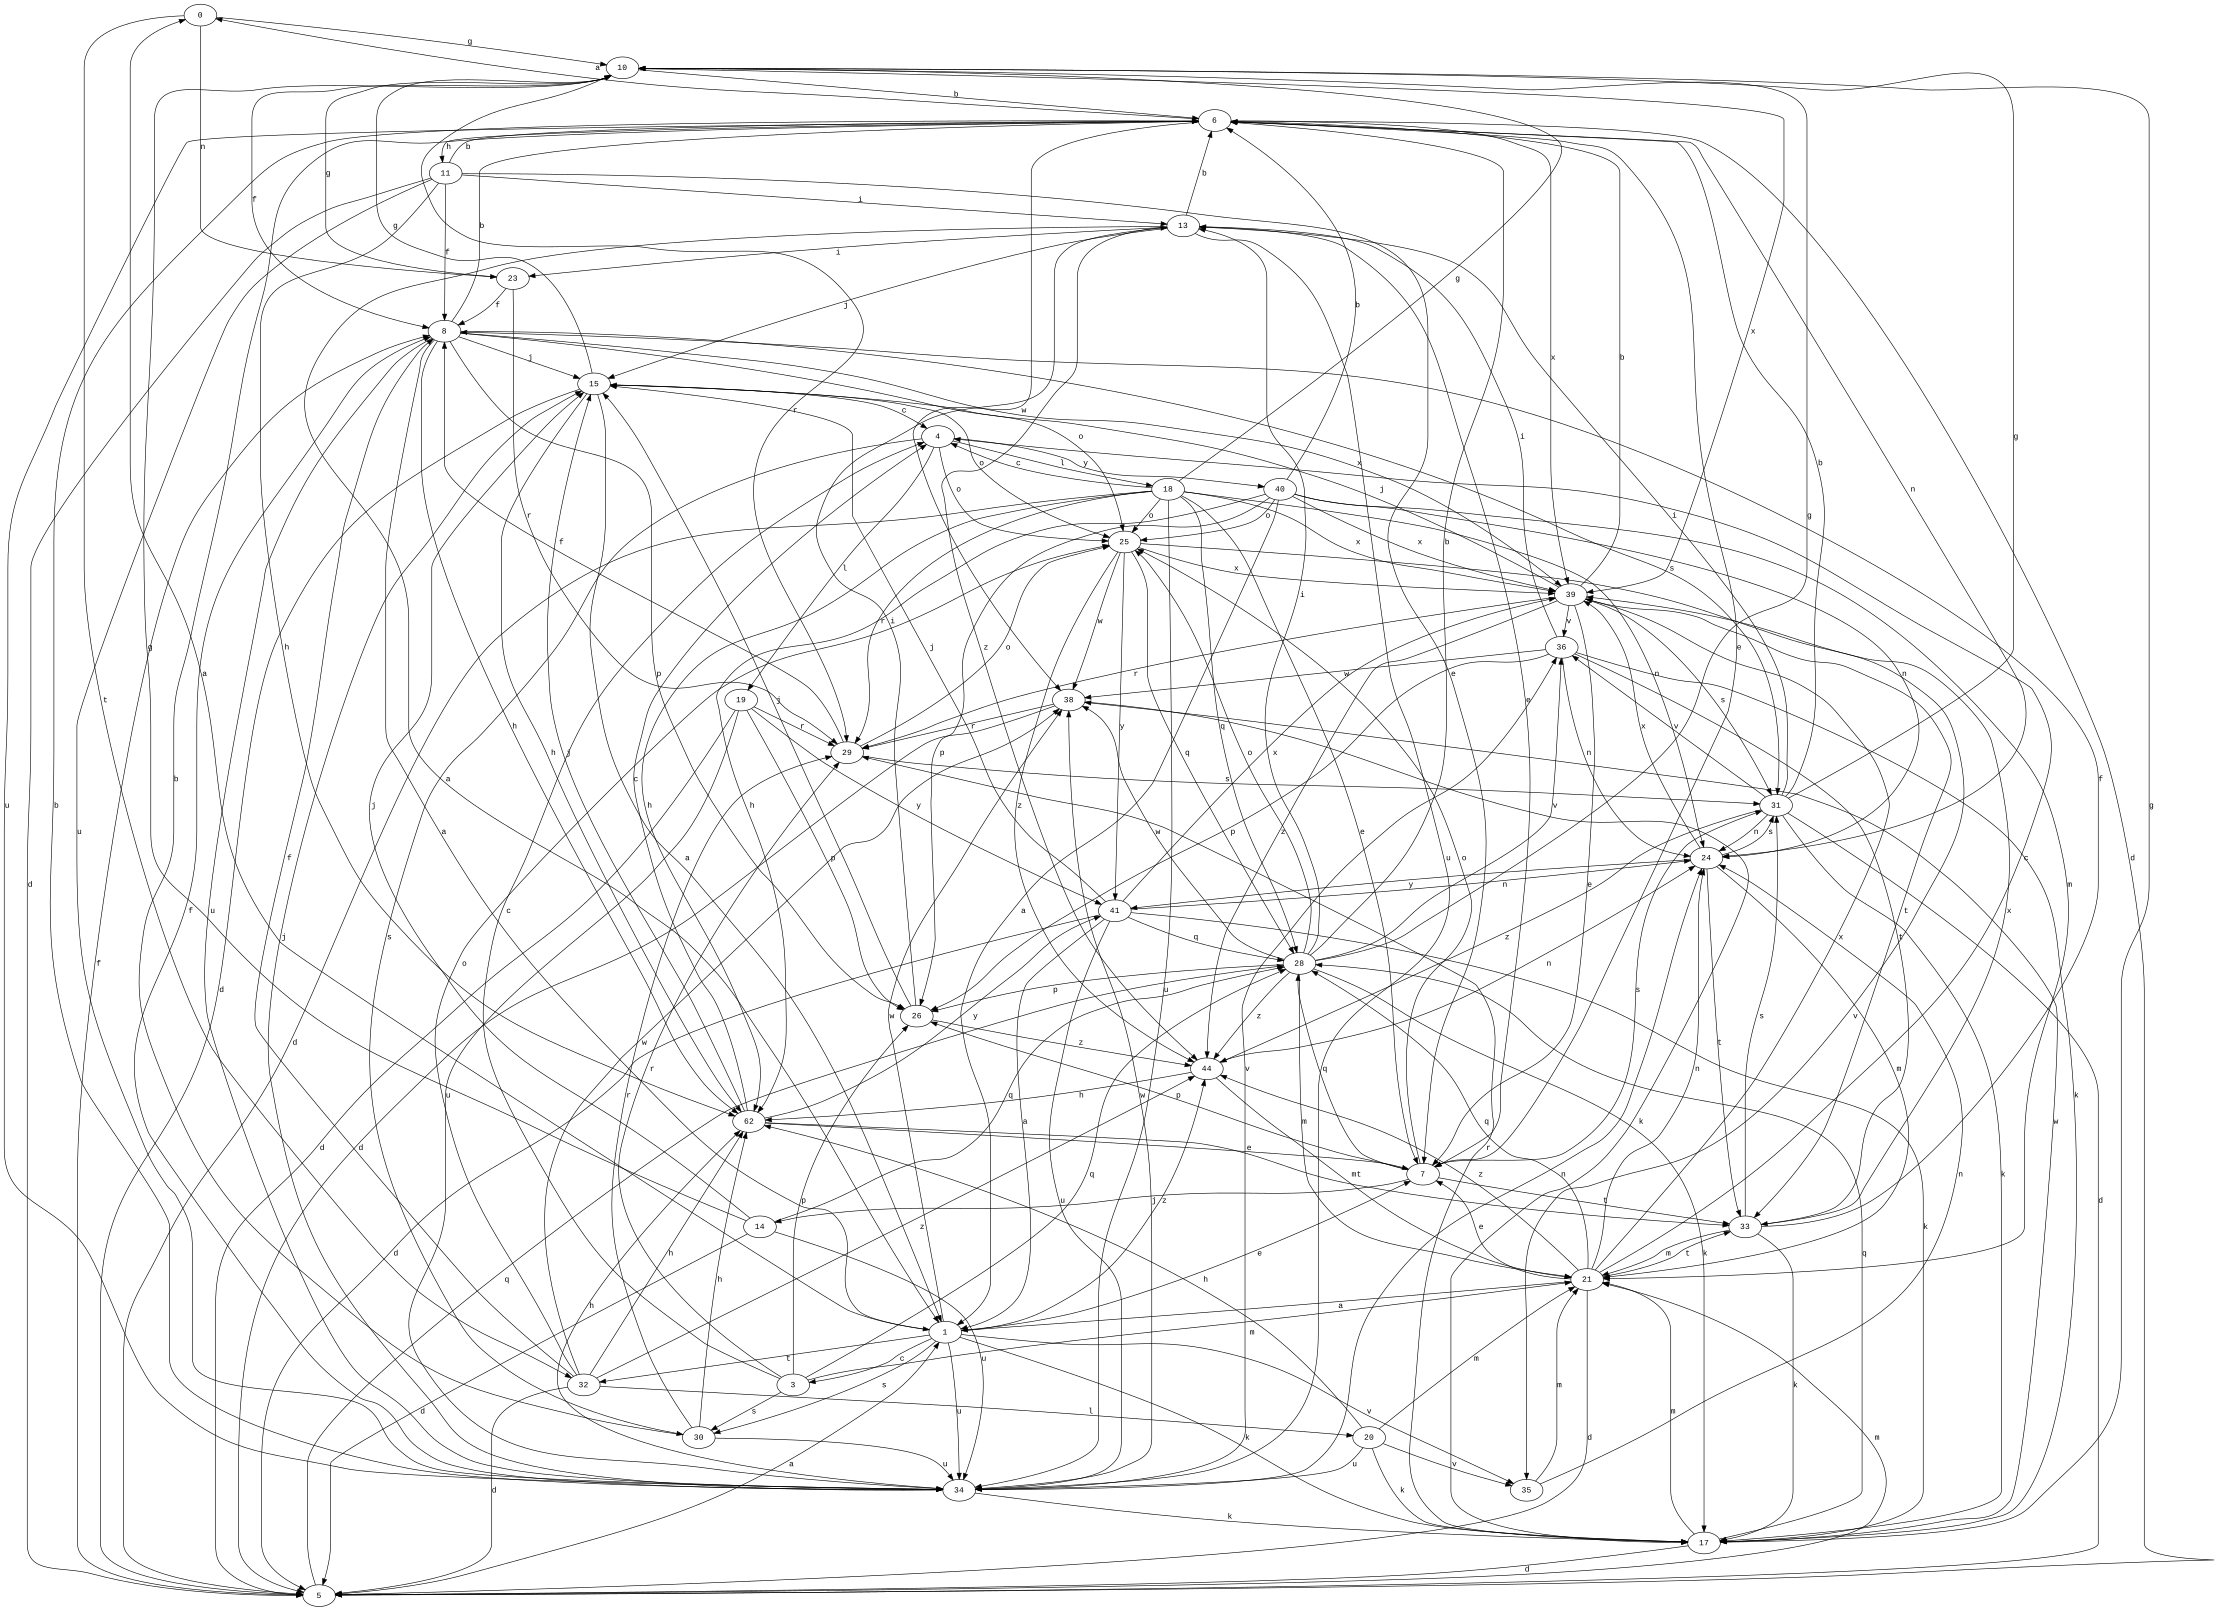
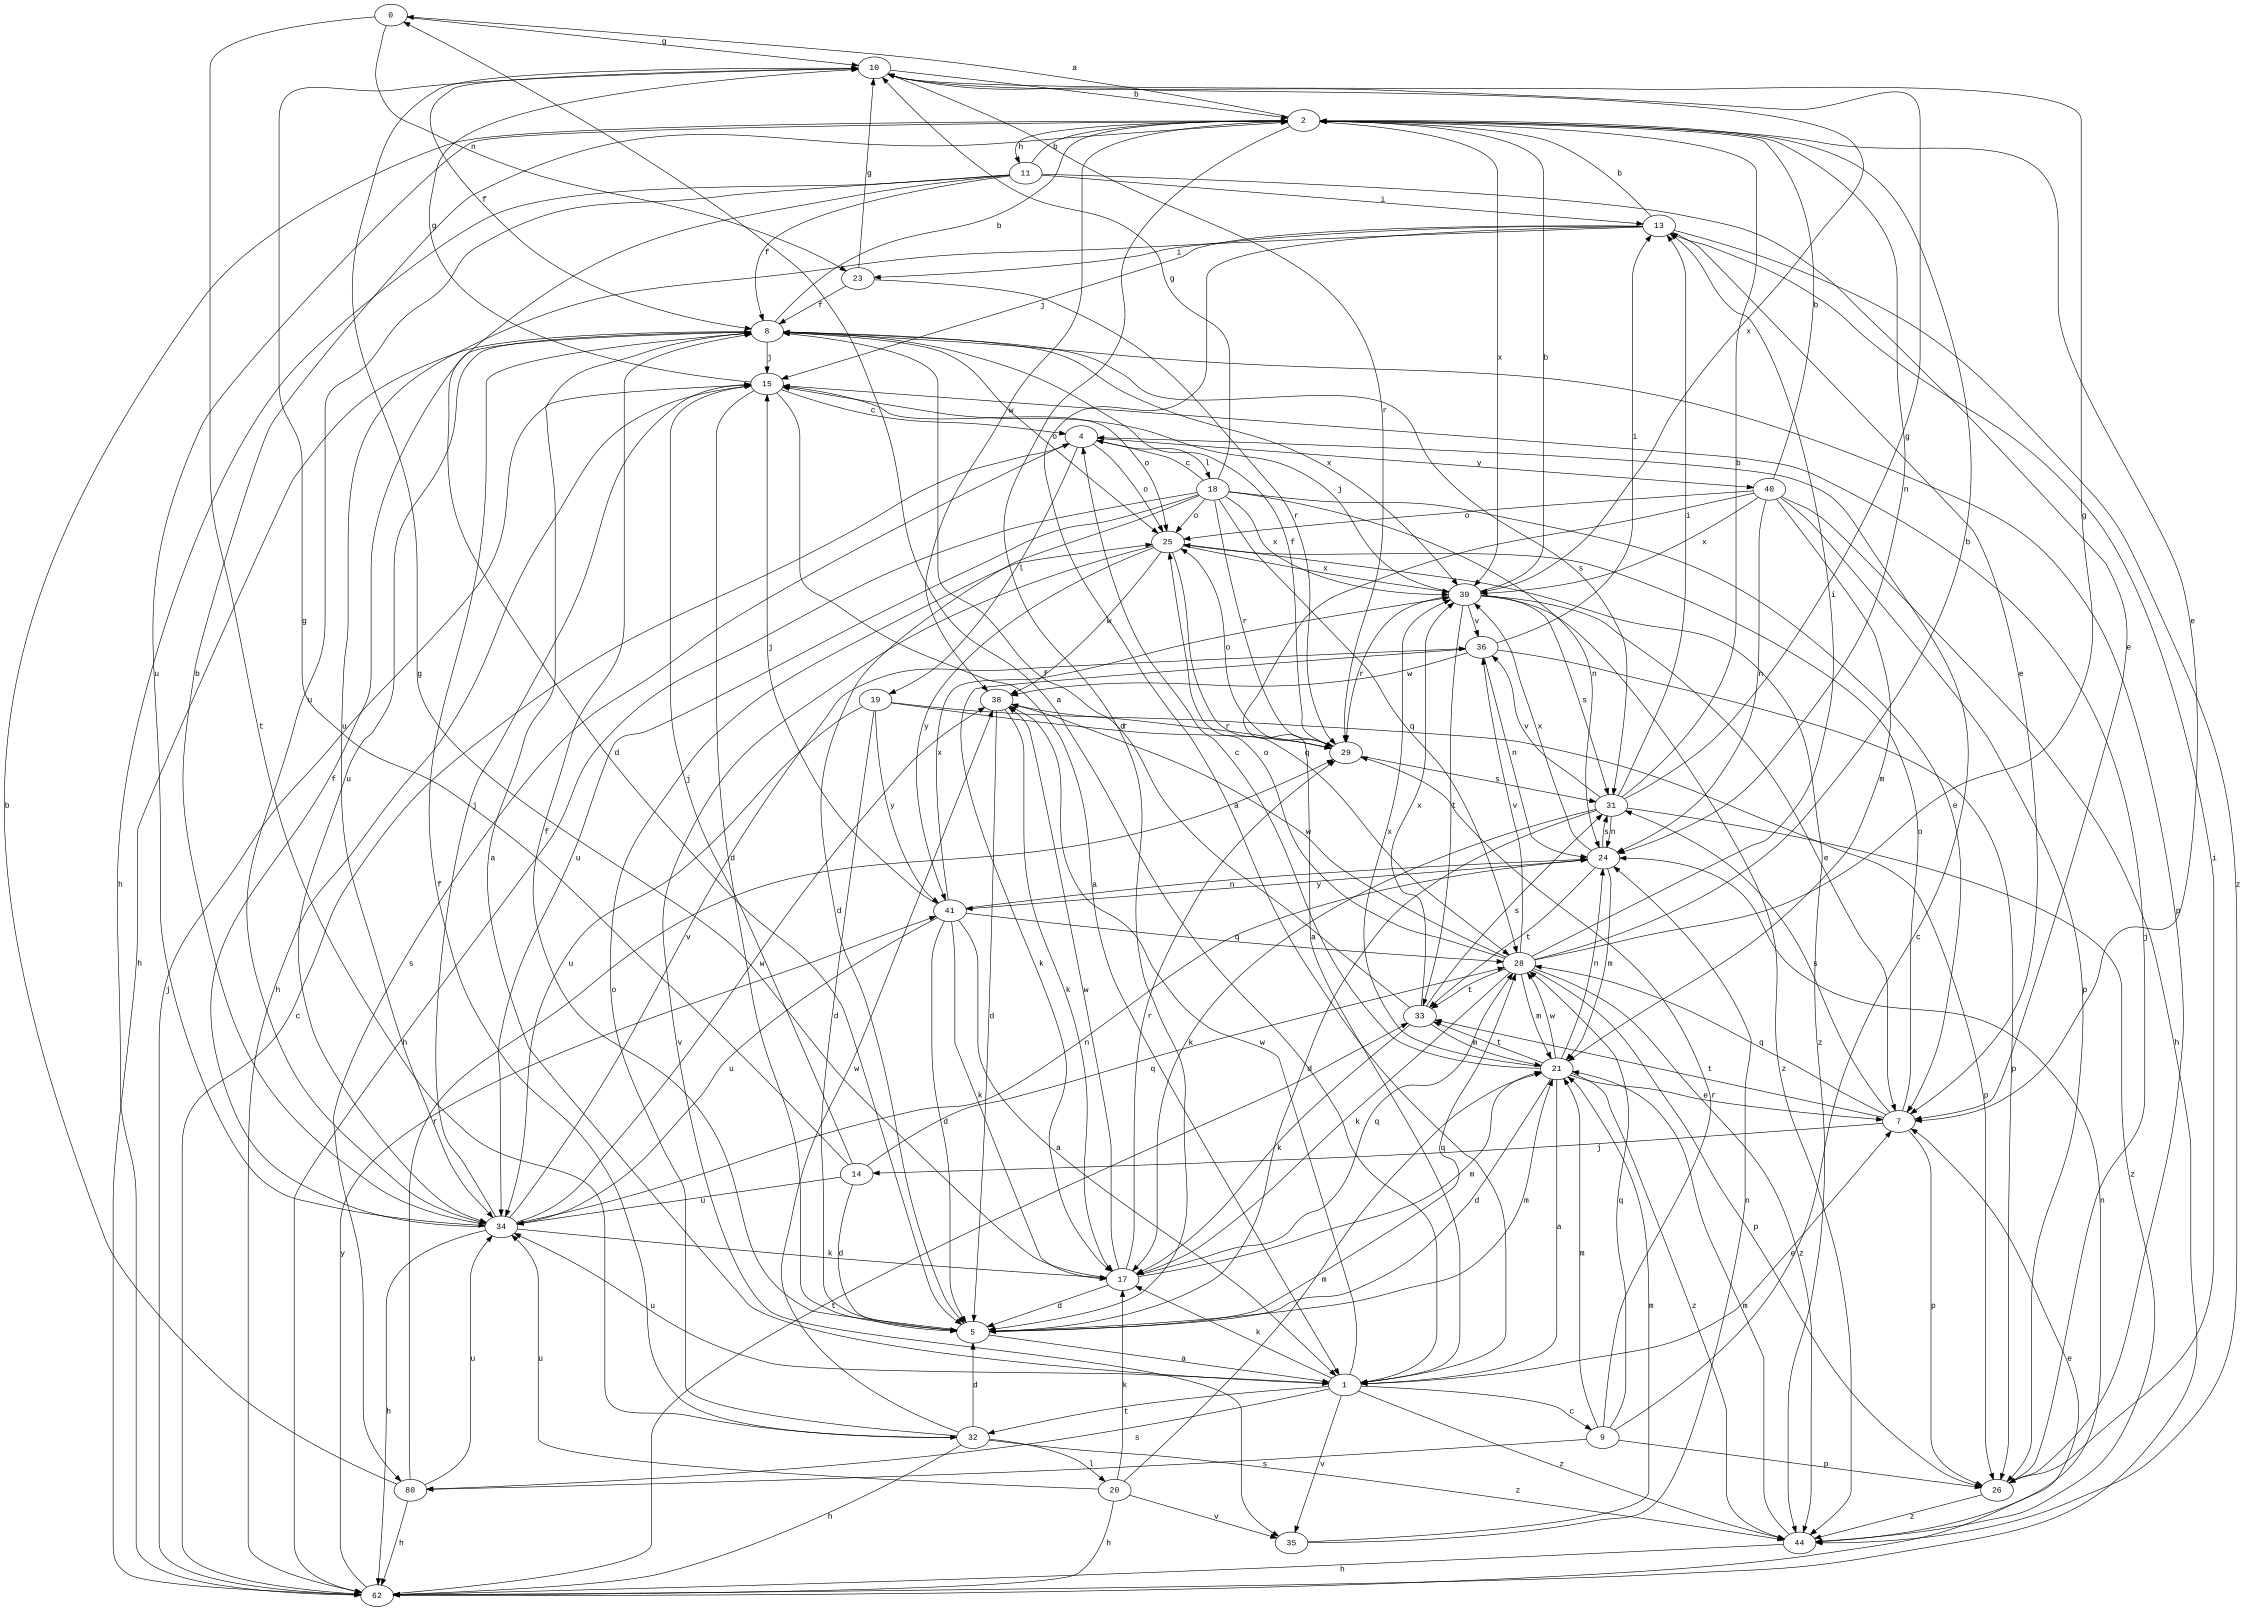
(1215, 121) -> (1304, 121)
(1887, 894) -> (1470, 984)
(1487, 1121) -> (1553, 1016)
(793, 1385) -> (1603, 1438)
(699, 1438) -> (410, 1490)
